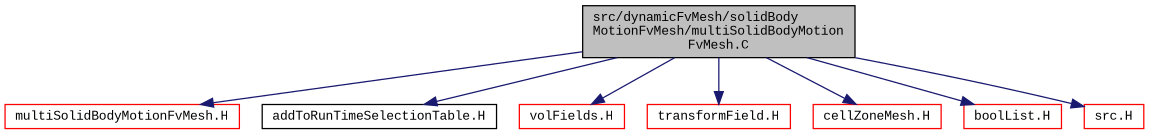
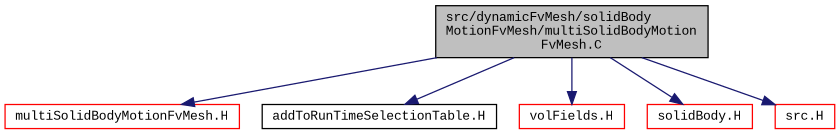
(719, 117) -> (700, 117)
(877, 117) -> none
(1013, 117) -> none
